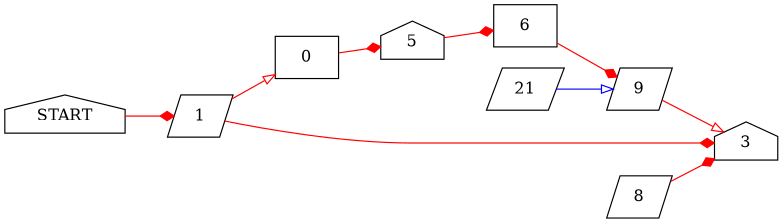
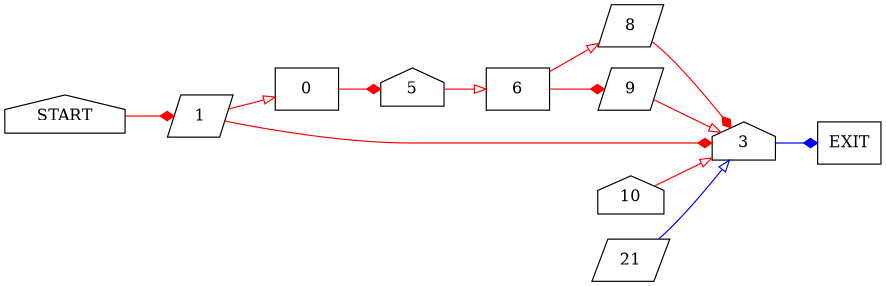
(462, 35) -> (459, 89)
none -> (569, 61)
(579, 89) -> (692, 206)
none -> (849, 143)
none -> (631, 197)
